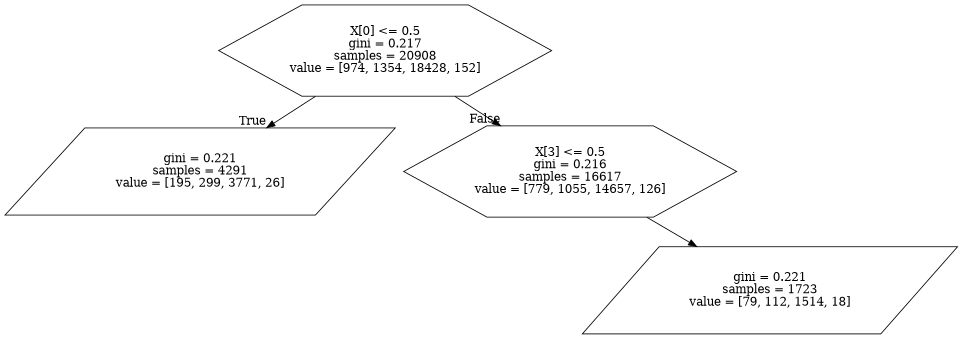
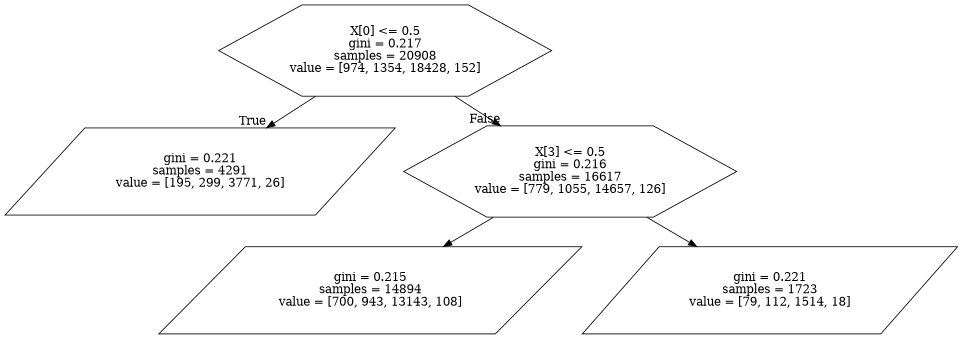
none -> (370, 290)
